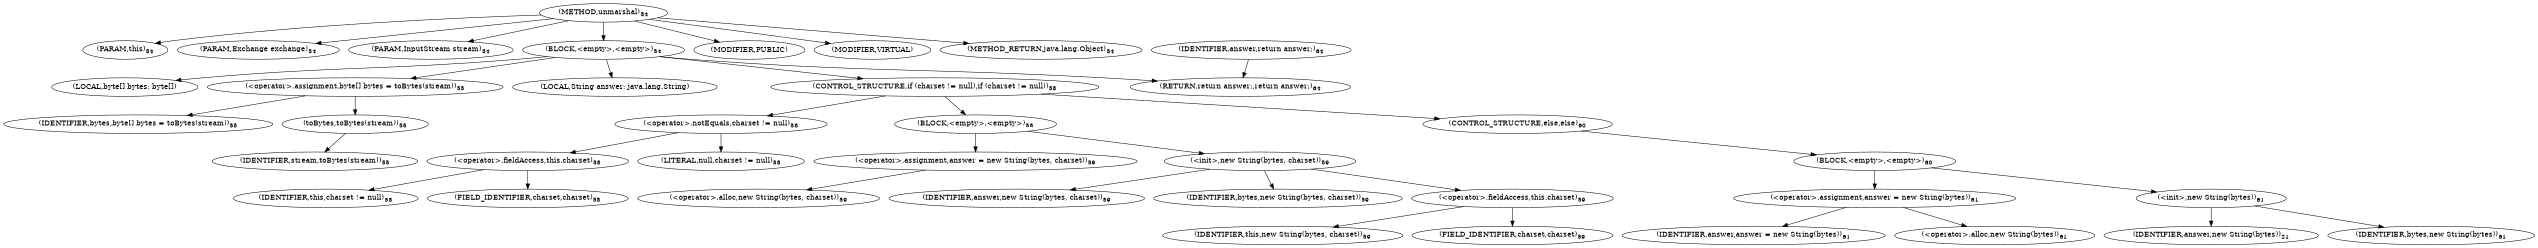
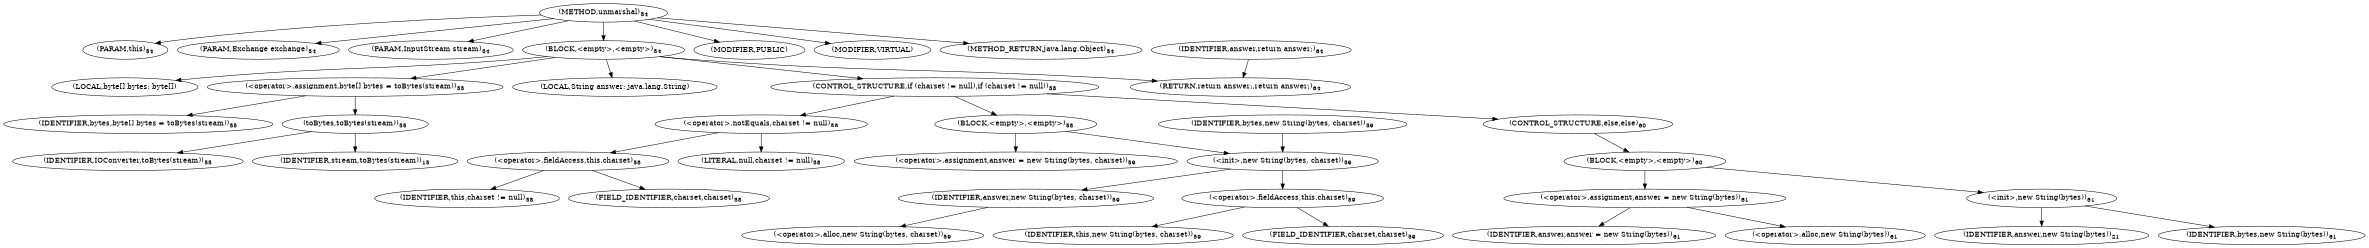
none -> (128, 161)
(386, 161) -> (426, 161)
(1268, 178) -> (1283, 140)
(869, 180) -> (947, 216)
